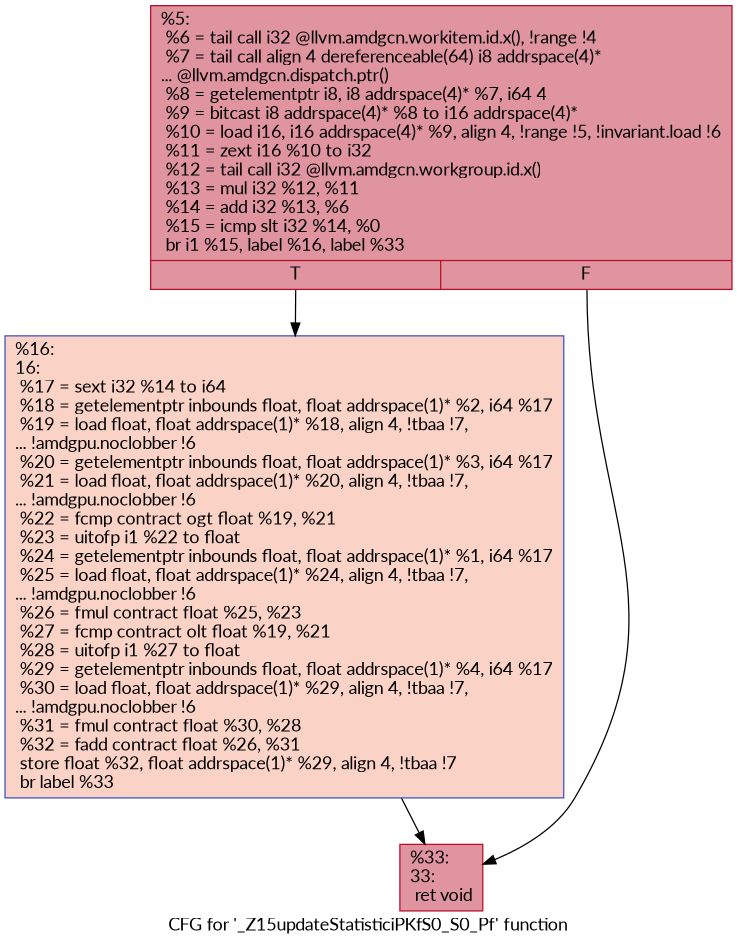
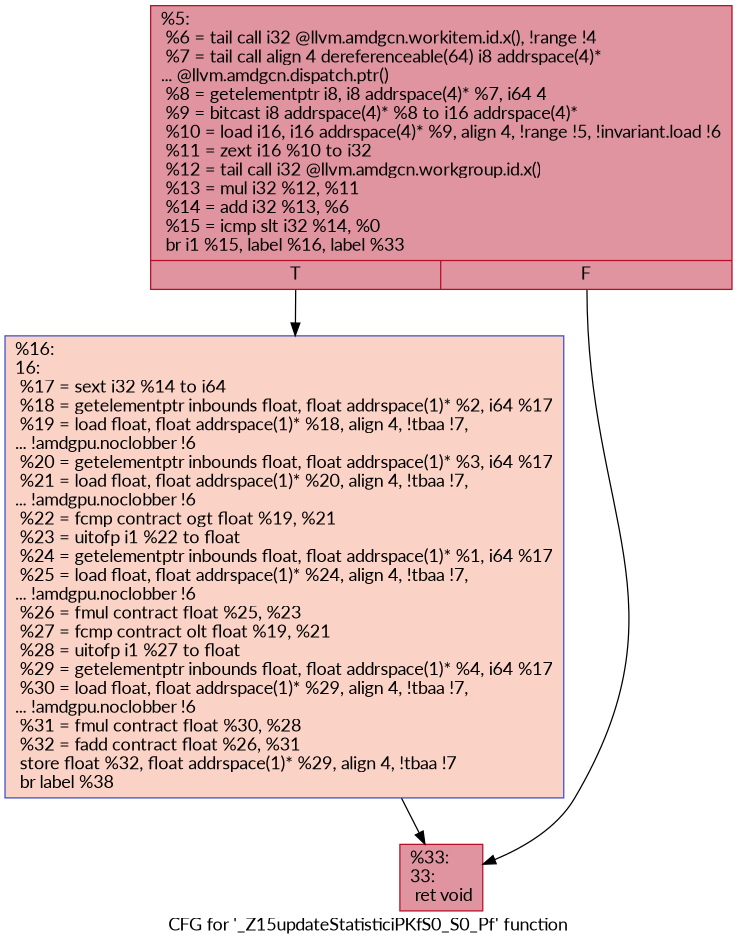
(65, 783) -> (65, 783)
